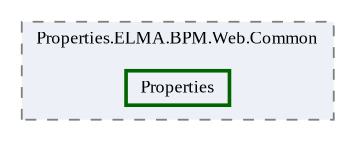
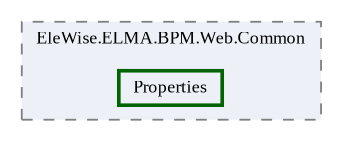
(178, 39) -> (171, 39)
